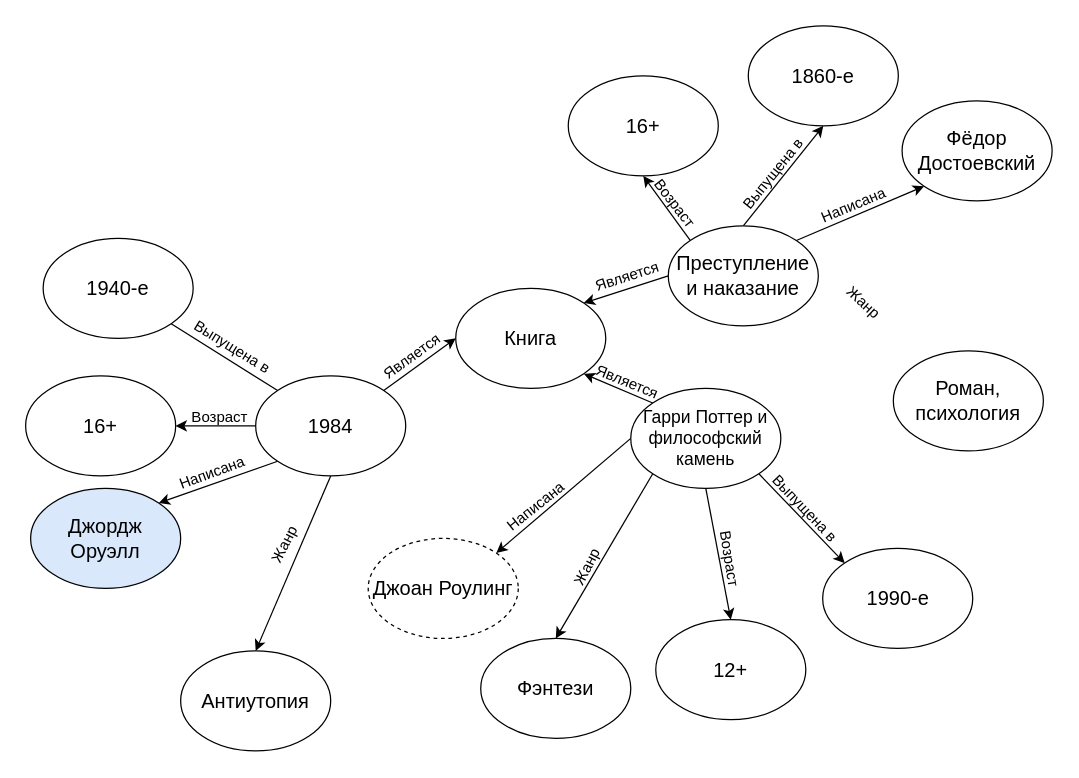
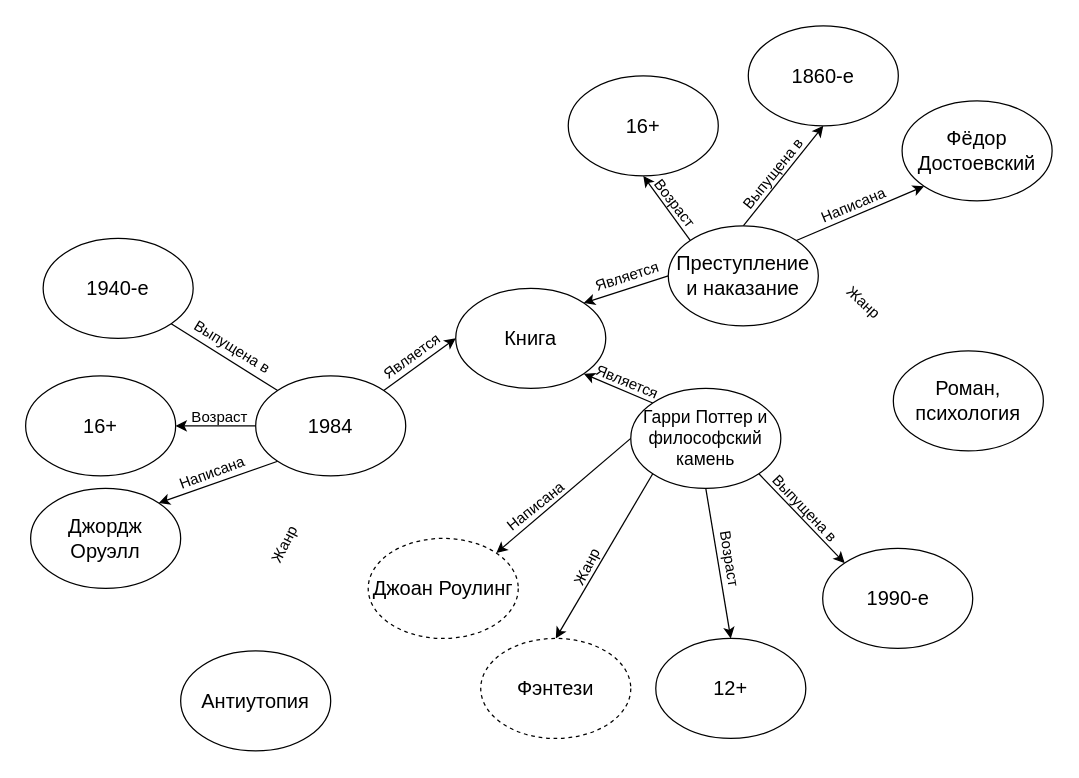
(106, 538) -> (106, 538)
(295, 559) -> none
(731, 669) -> (731, 688)
(556, 688) -> (556, 688)
